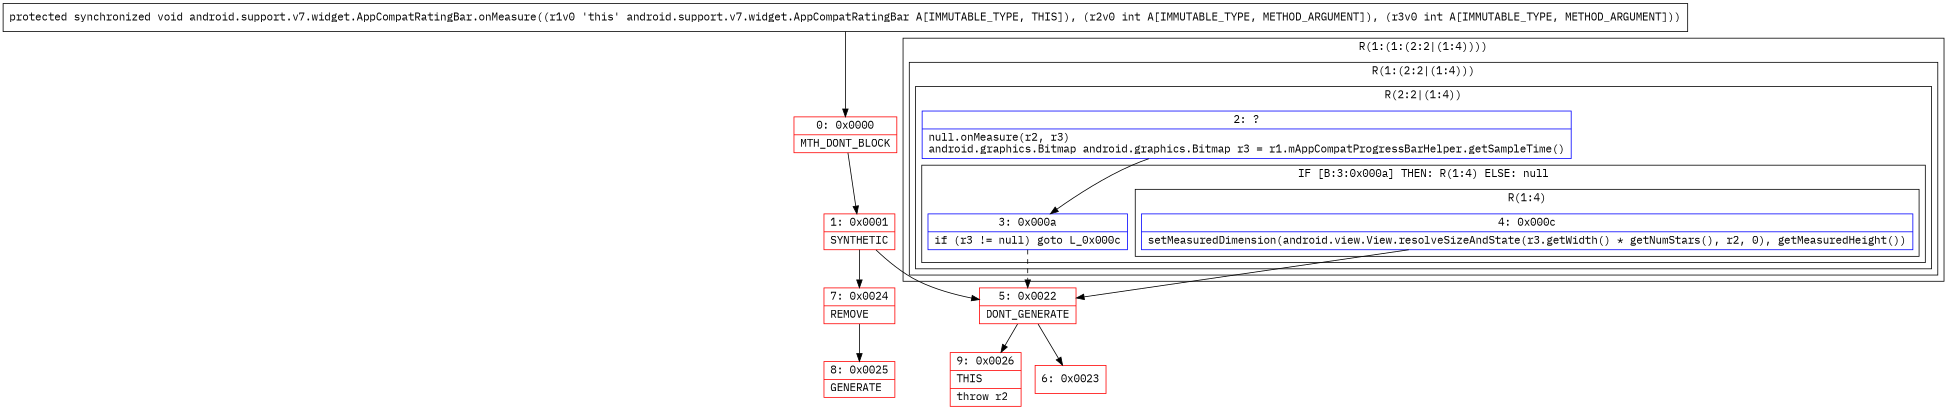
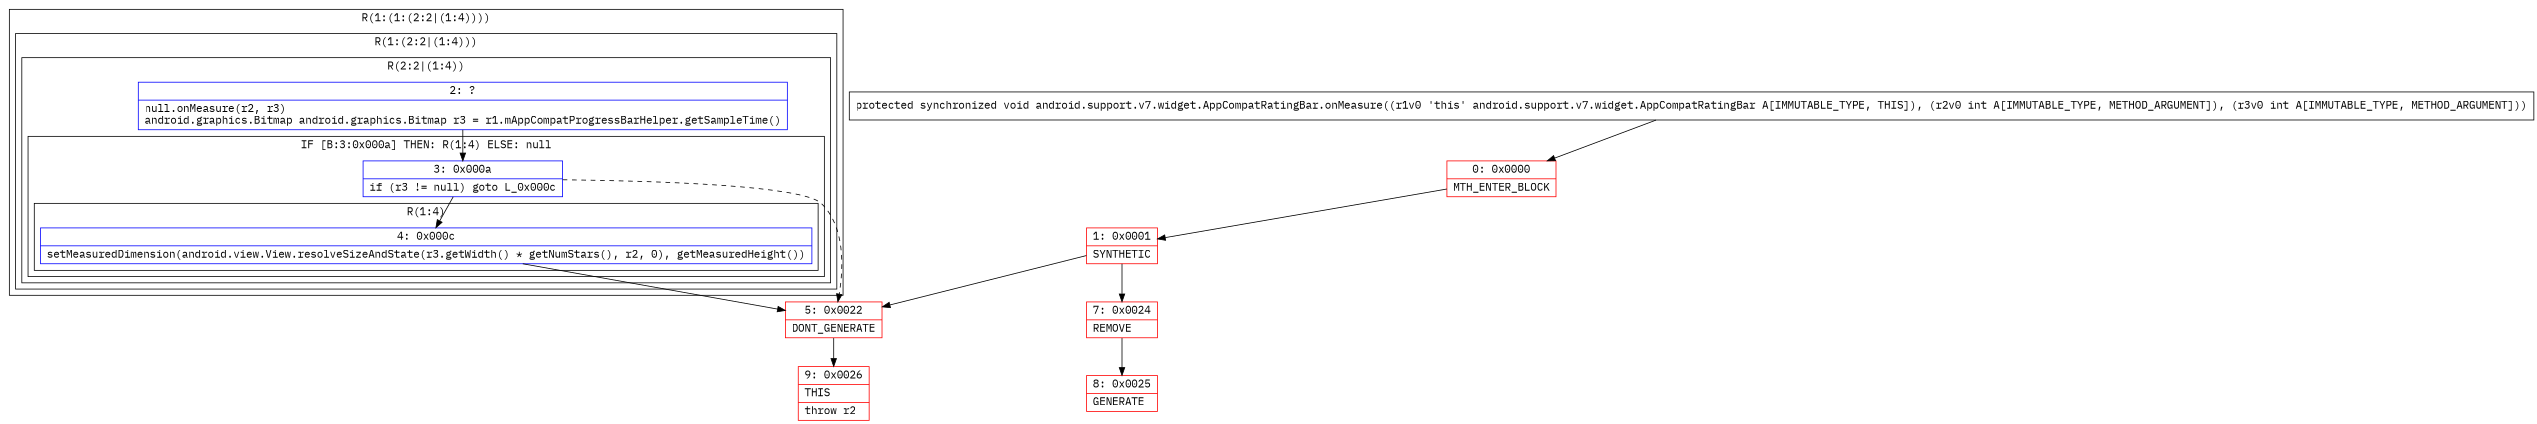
(845, 143) -> (1501, 187)
none -> (447, 209)
(1071, 379) -> none
